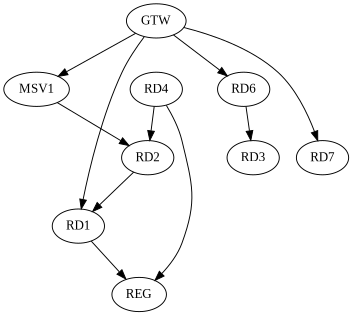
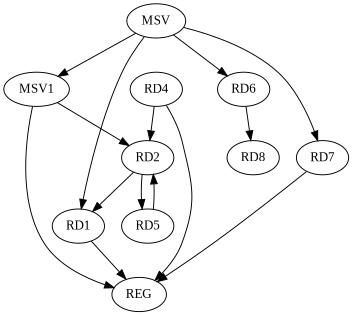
(156, 21) -> (156, 21)
(253, 158) -> (253, 158)
none -> (32, 213)
none -> (148, 226)
none -> (237, 226)
